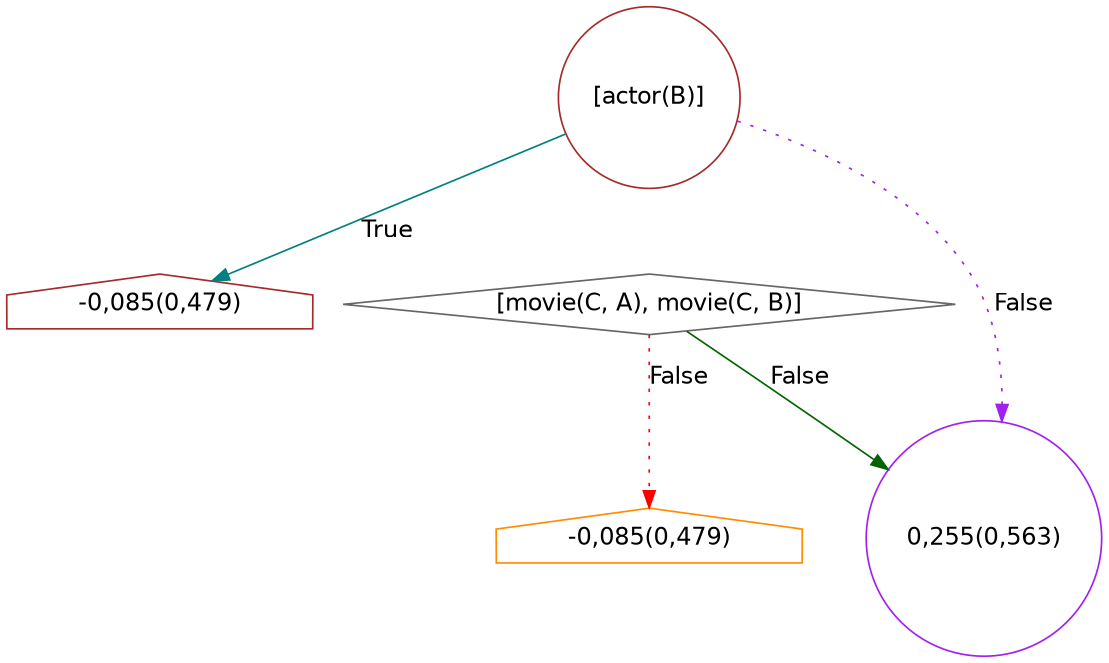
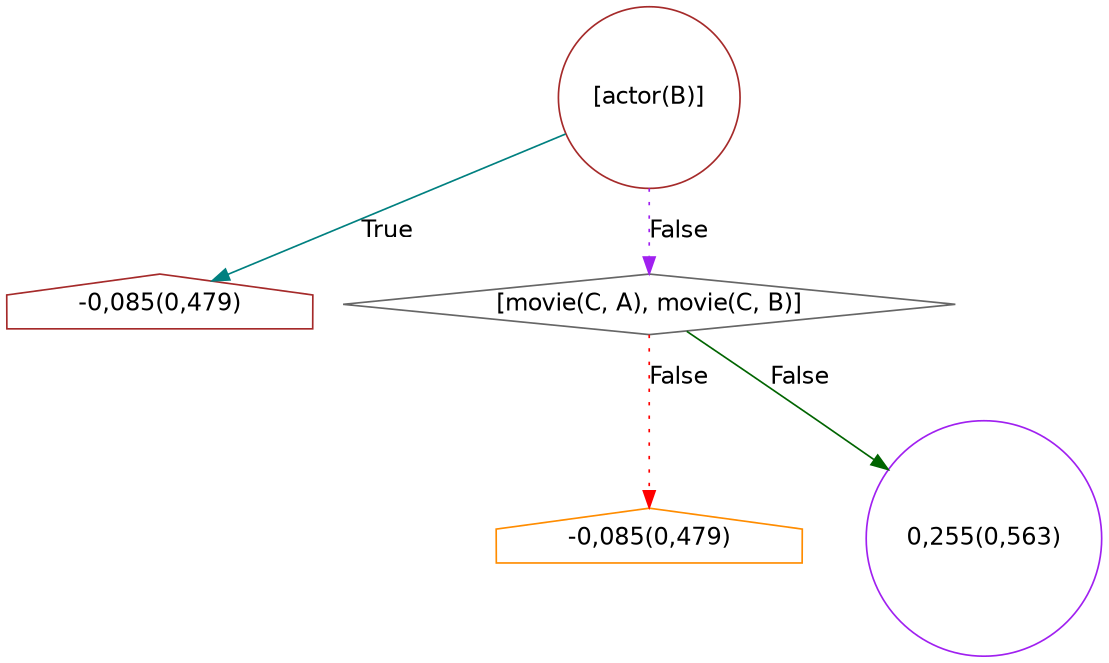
(922, 218) -> (649, 223)
